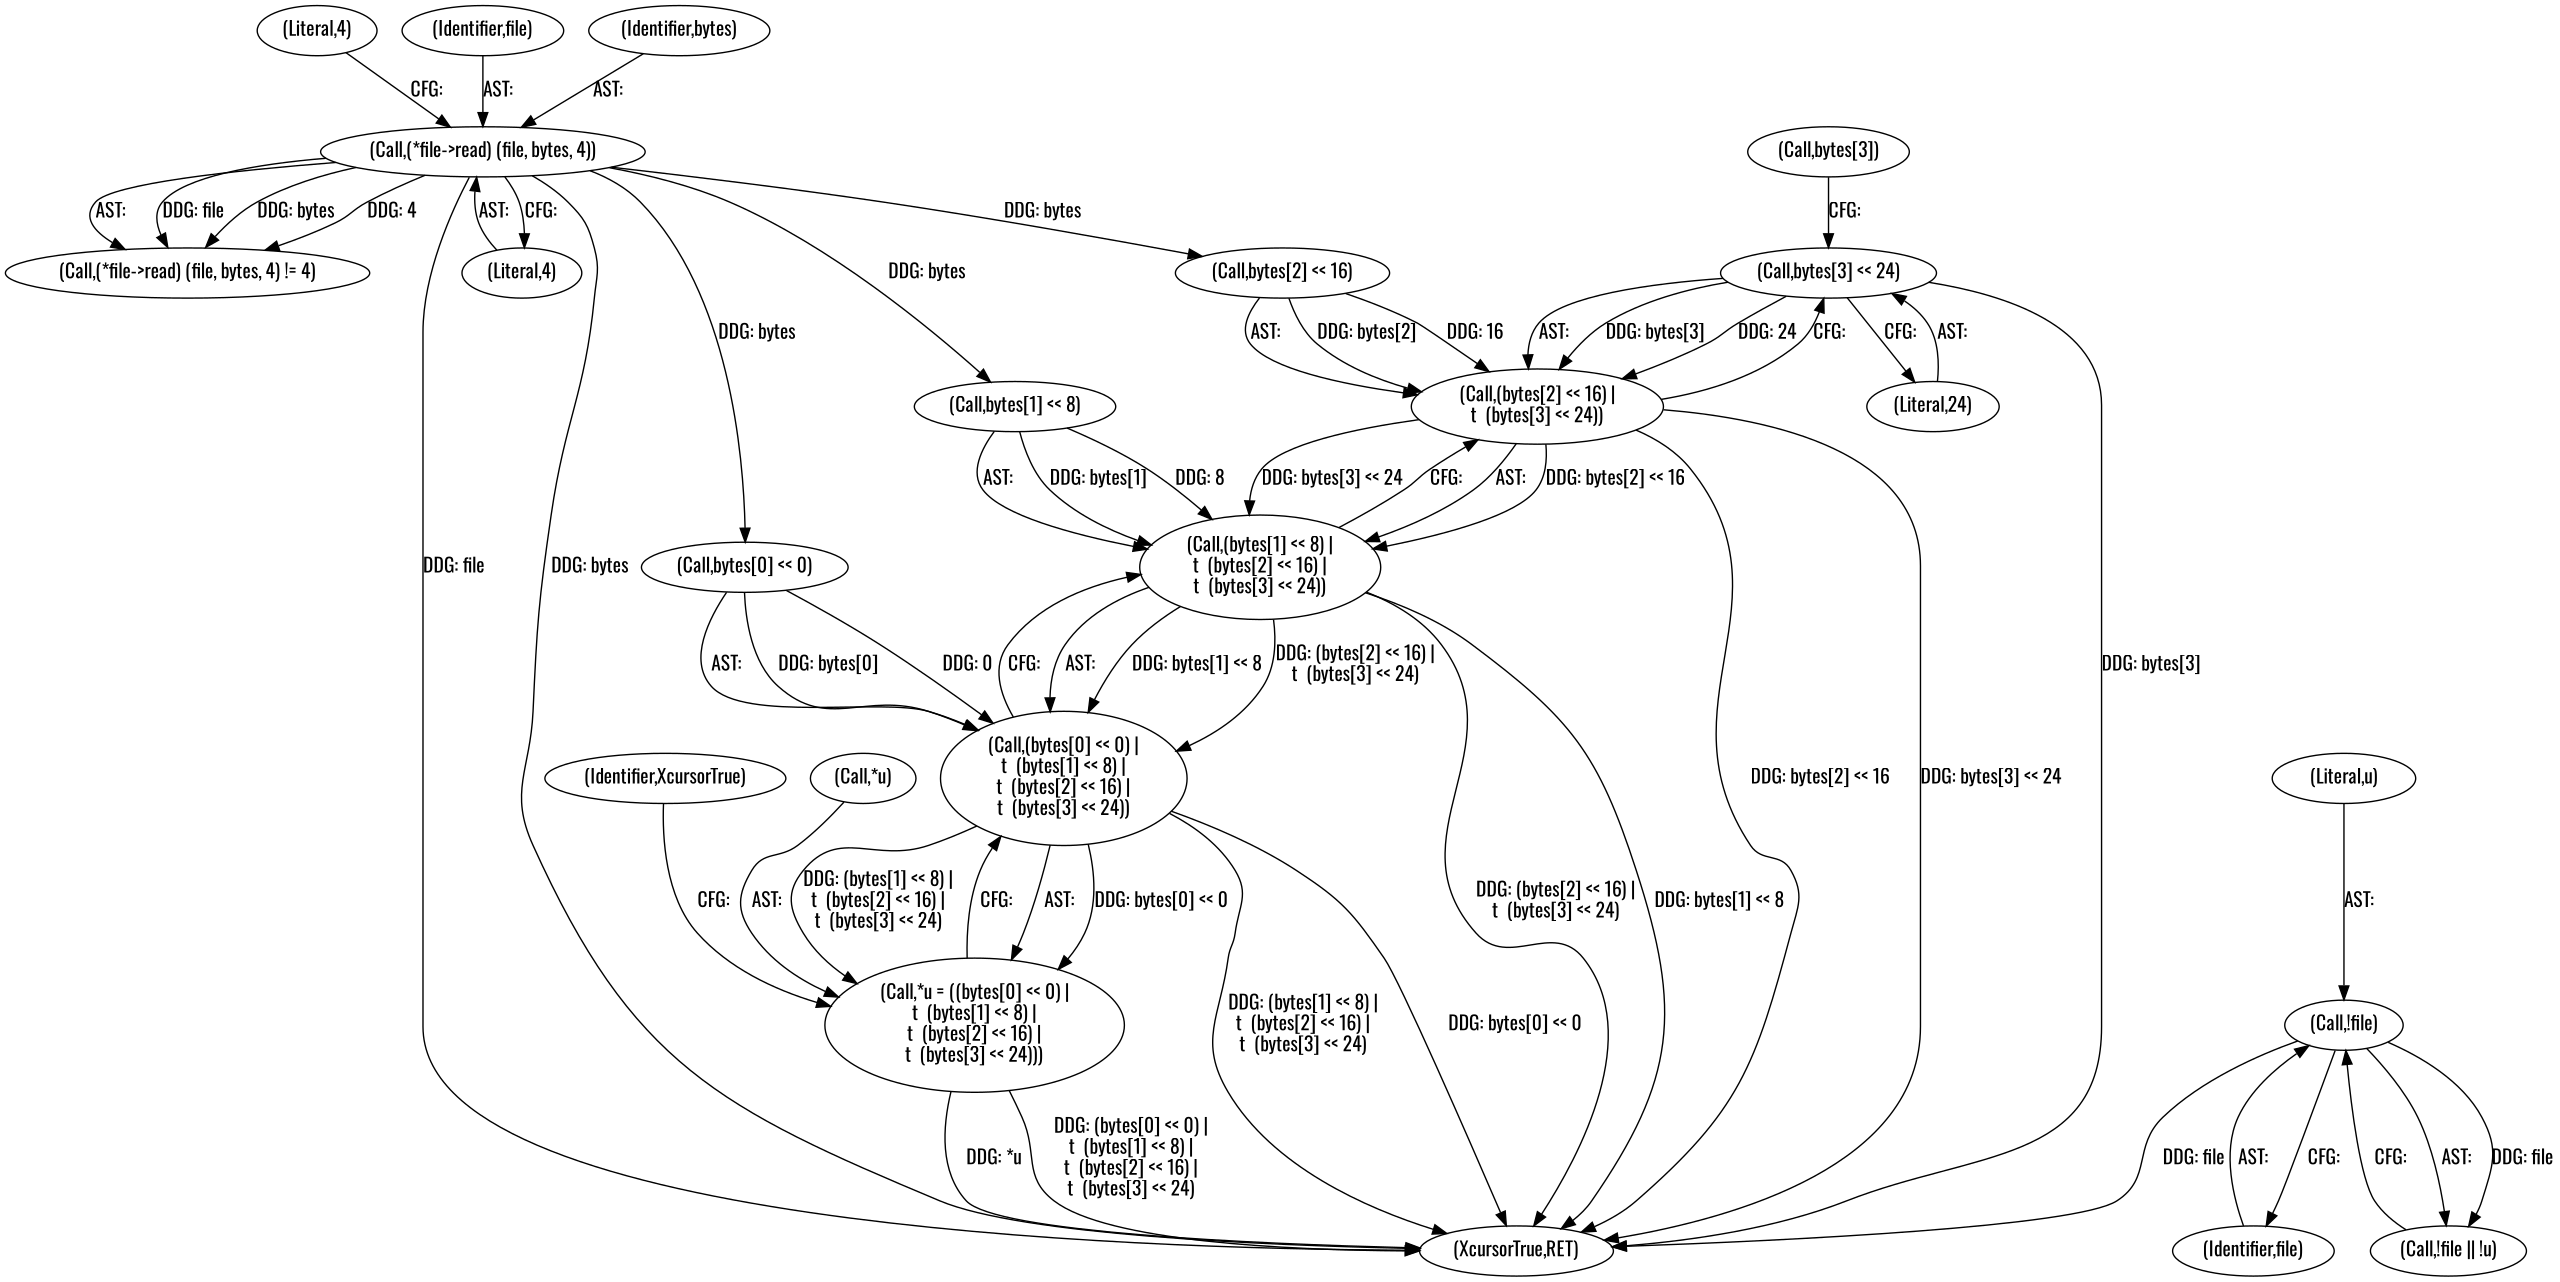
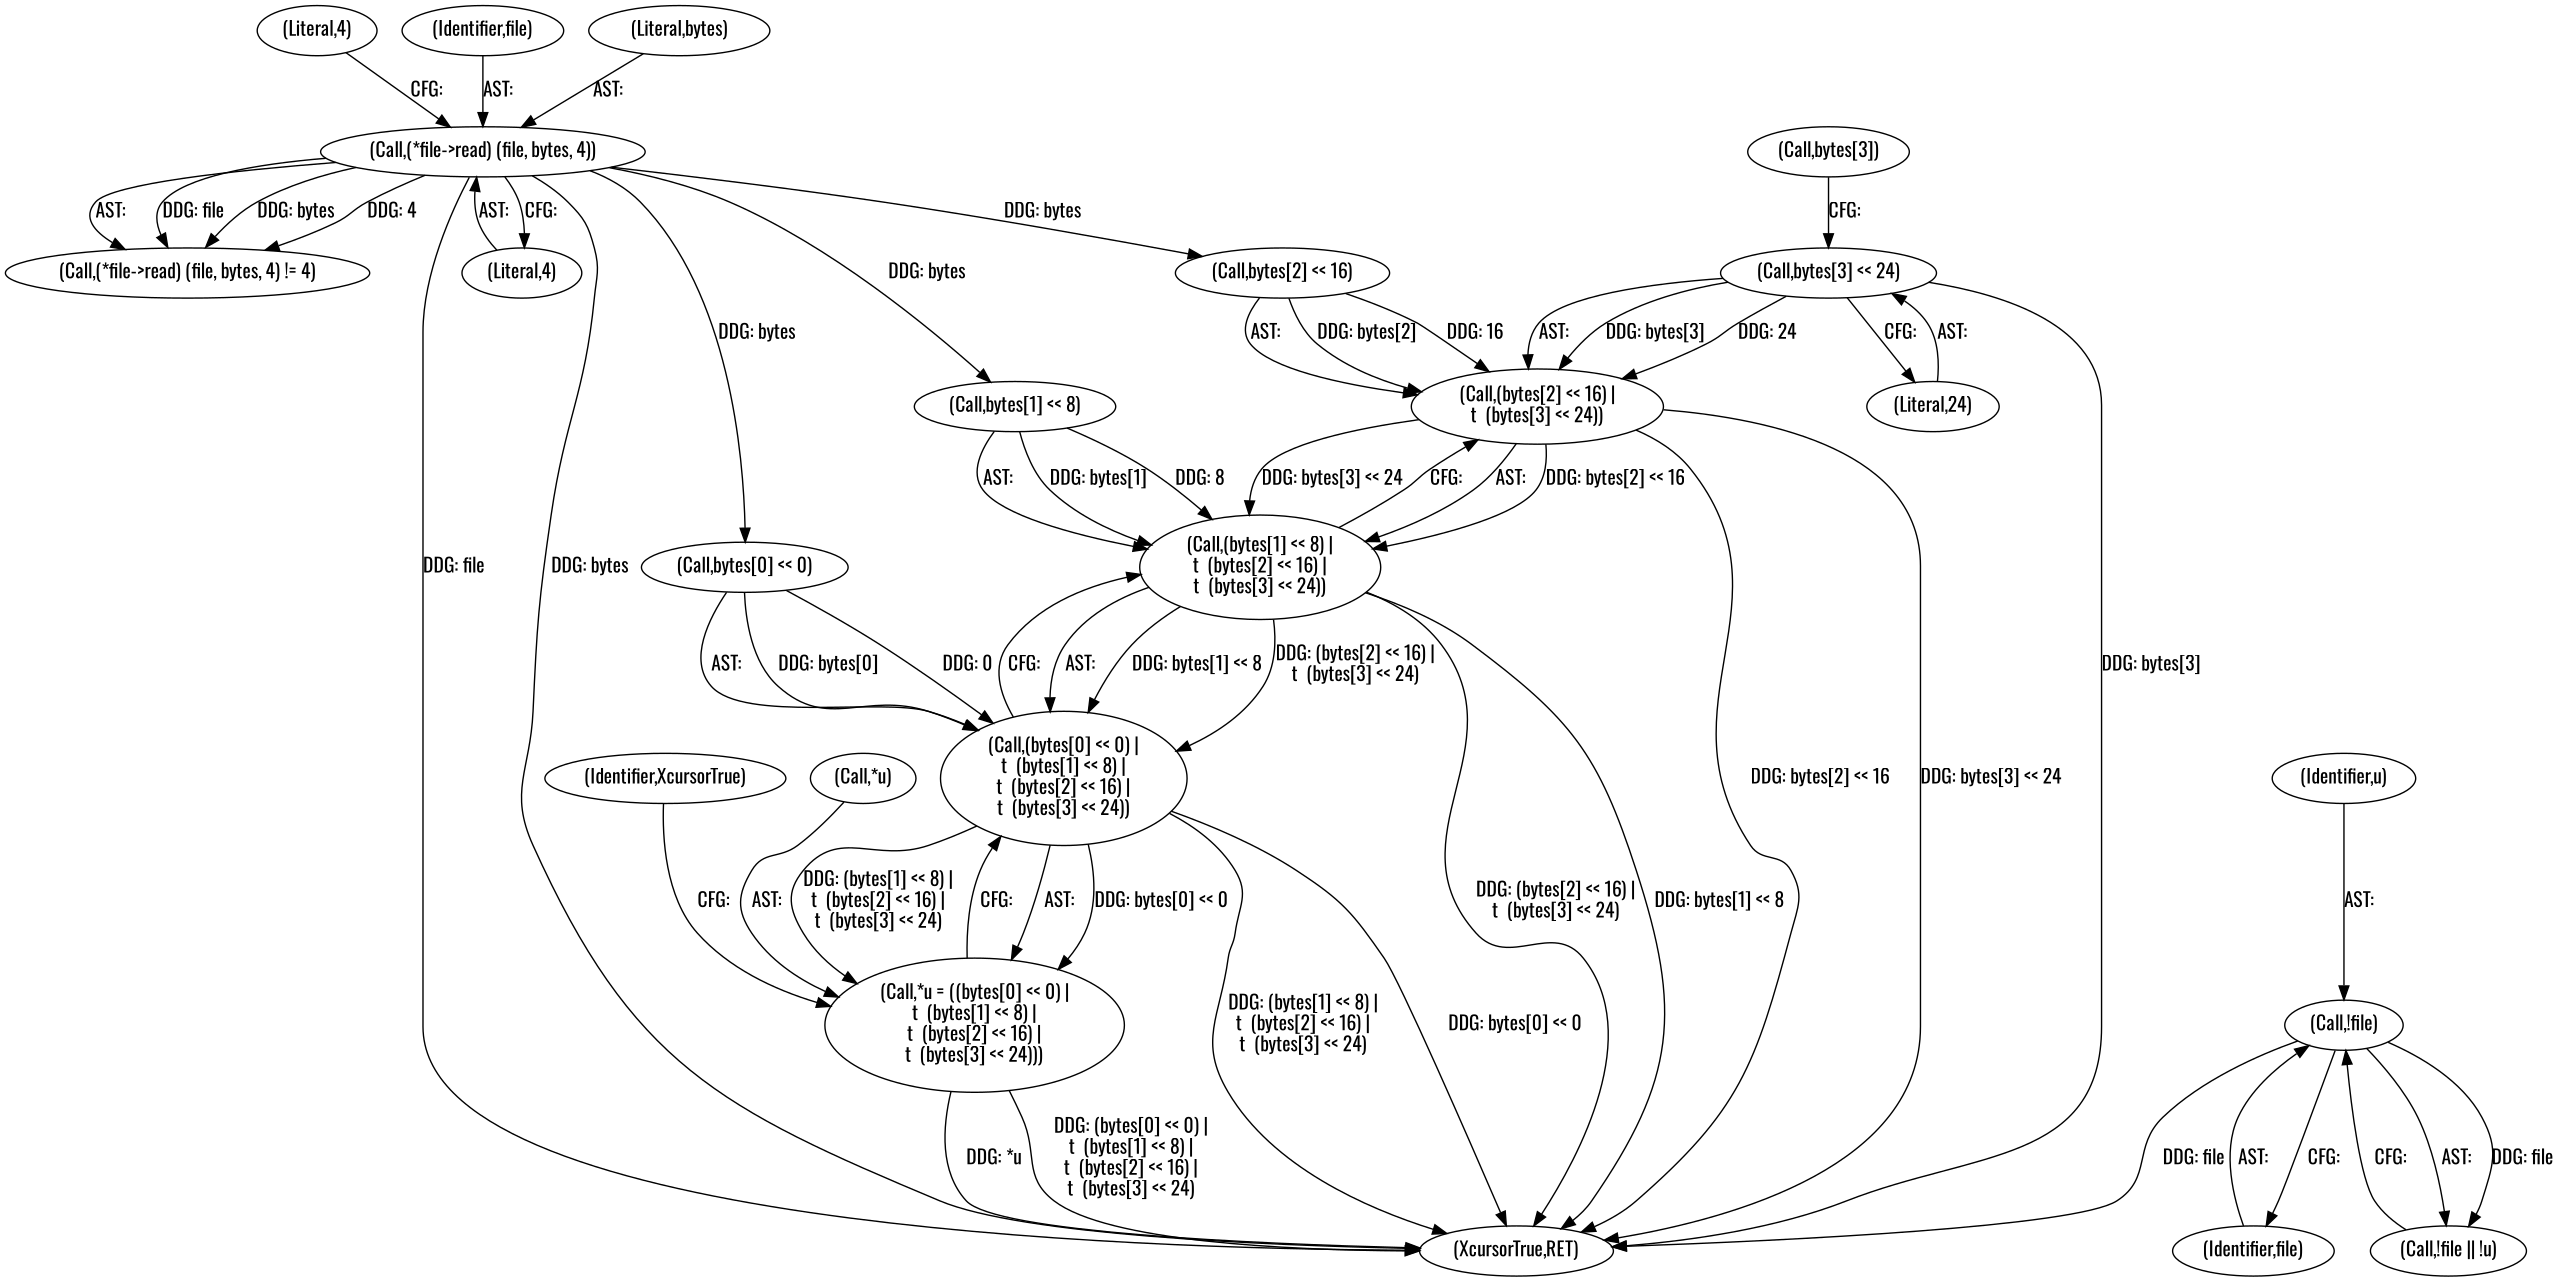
(679, 31) -> (679, 31)
(1751, 373) -> none
(2344, 778) -> (2344, 778)
